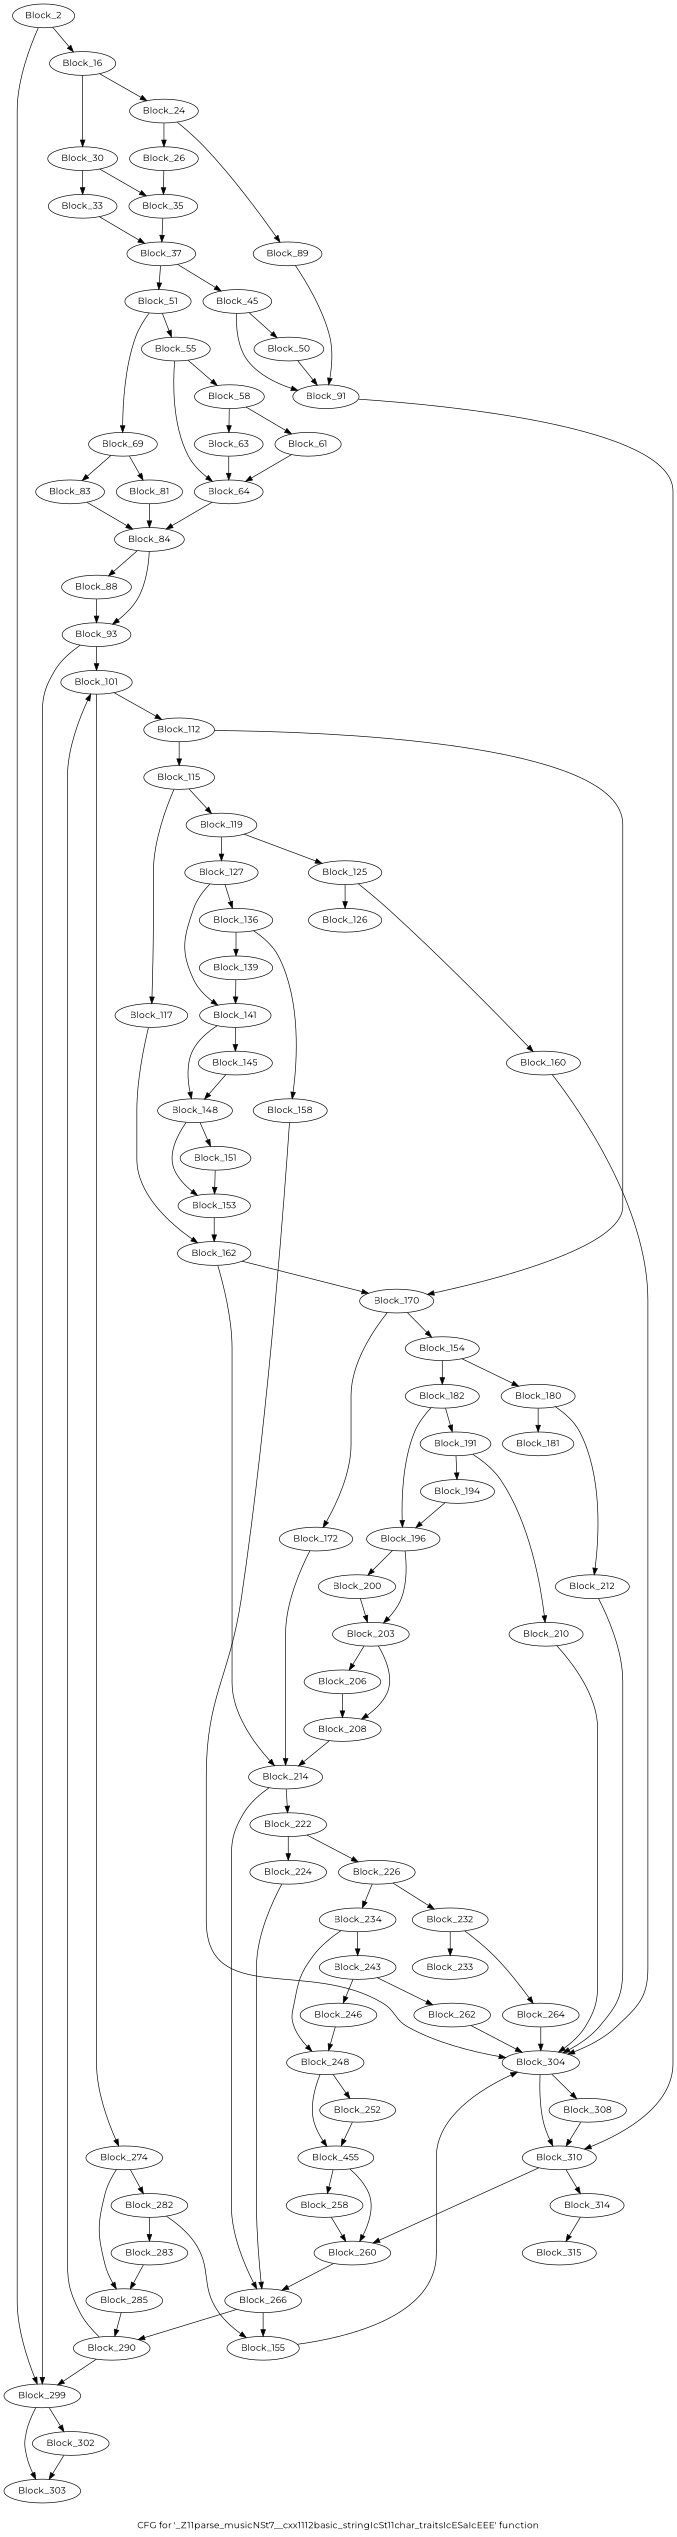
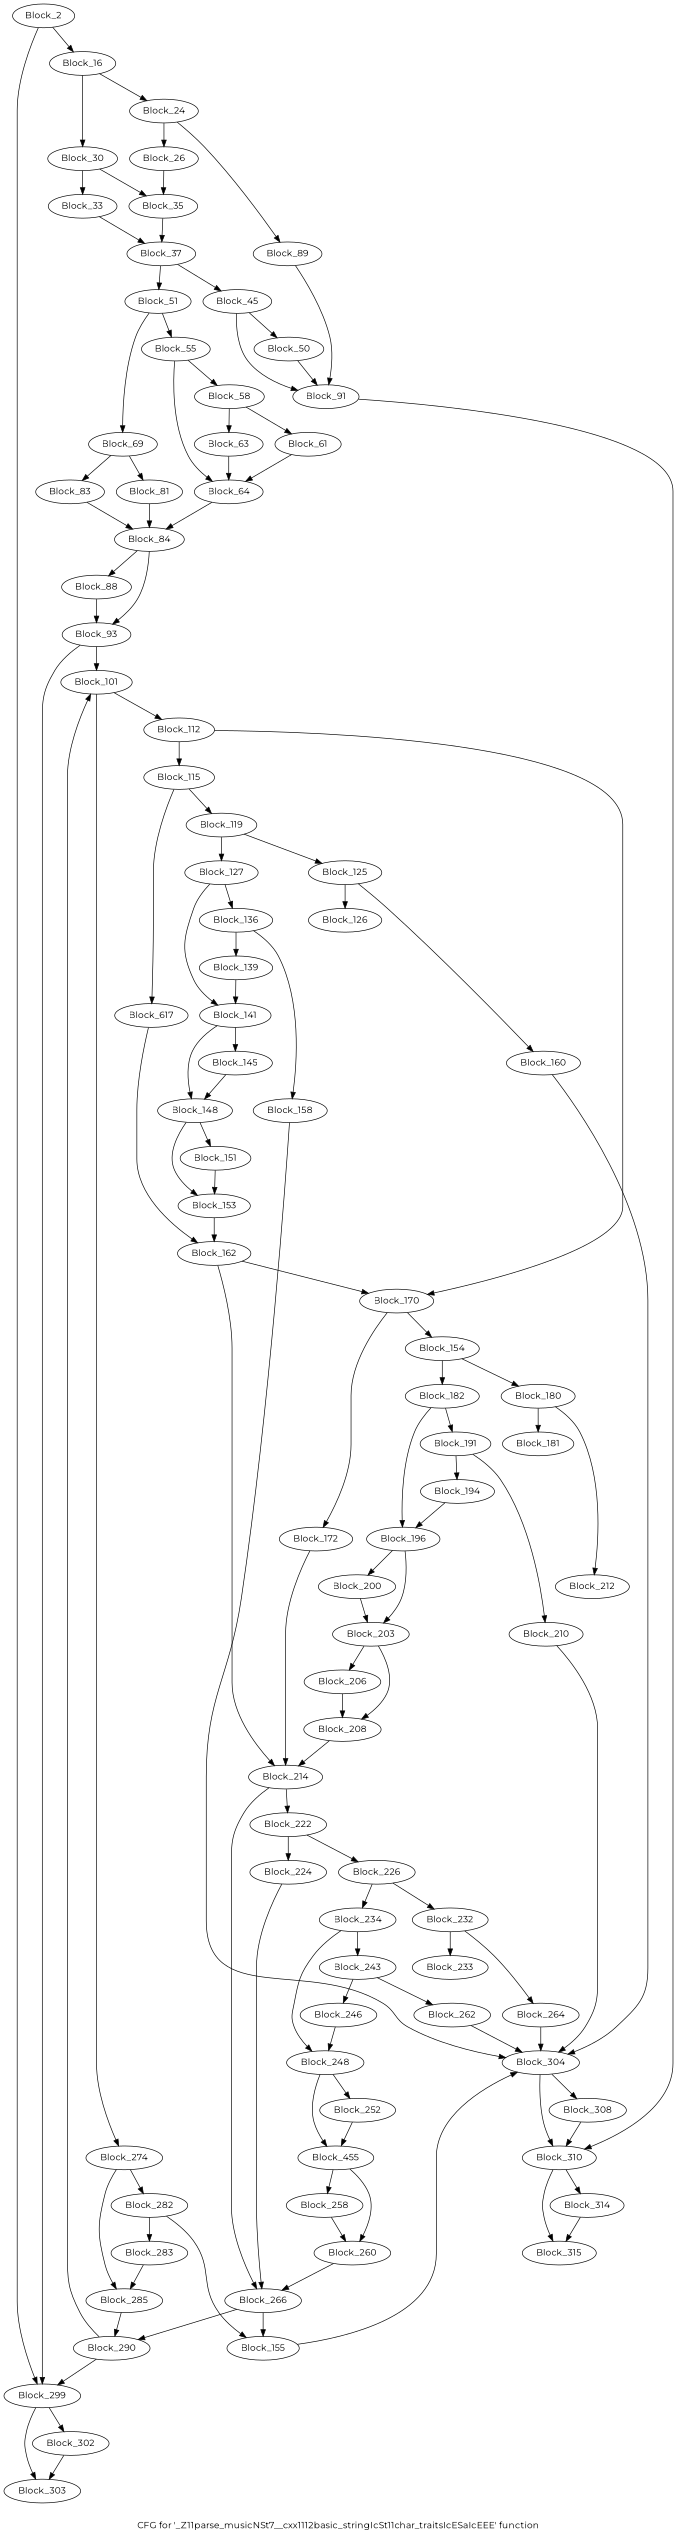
(151, 1015) -> (151, 1015)
(623, 1833) -> none
(459, 2204) -> (543, 2202)
